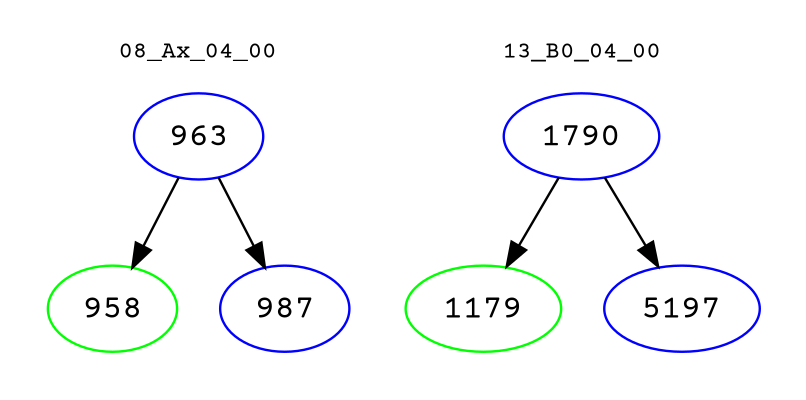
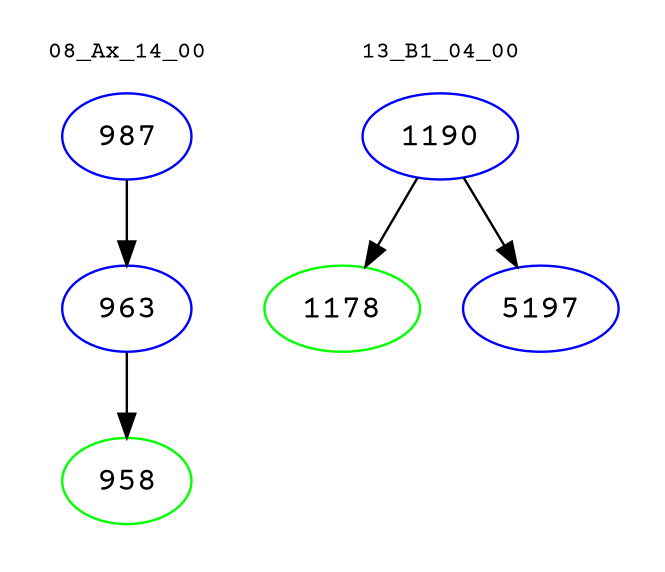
(199, 51) -> (128, 51)
(583, 51) -> (442, 51)
(582, 136) -> (440, 136)
(236, 212) -> (127, 211)
(483, 309) -> (342, 309)
